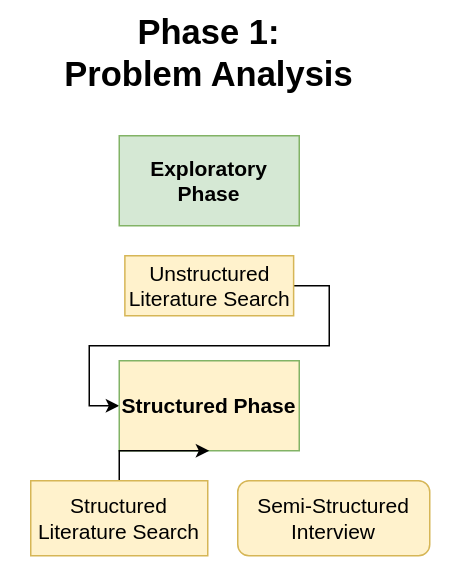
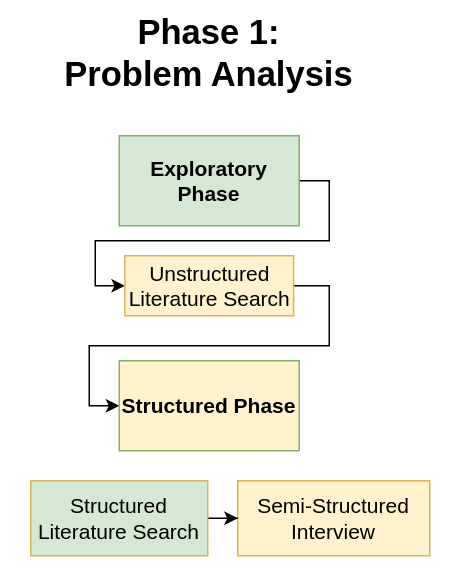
none -> (225, 241)
(144, 451) -> (228, 518)
(119, 518) -> (119, 518)
(334, 518) -> (334, 518)
